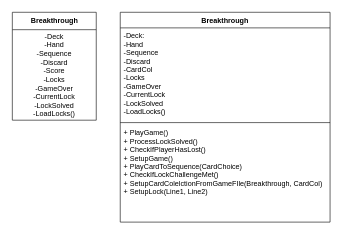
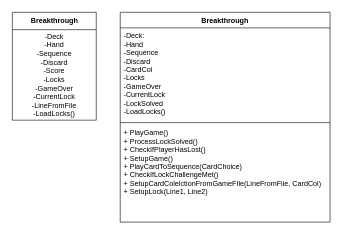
(54, 75) -> (54, 75)
(146, 133) -> (146, 133)
